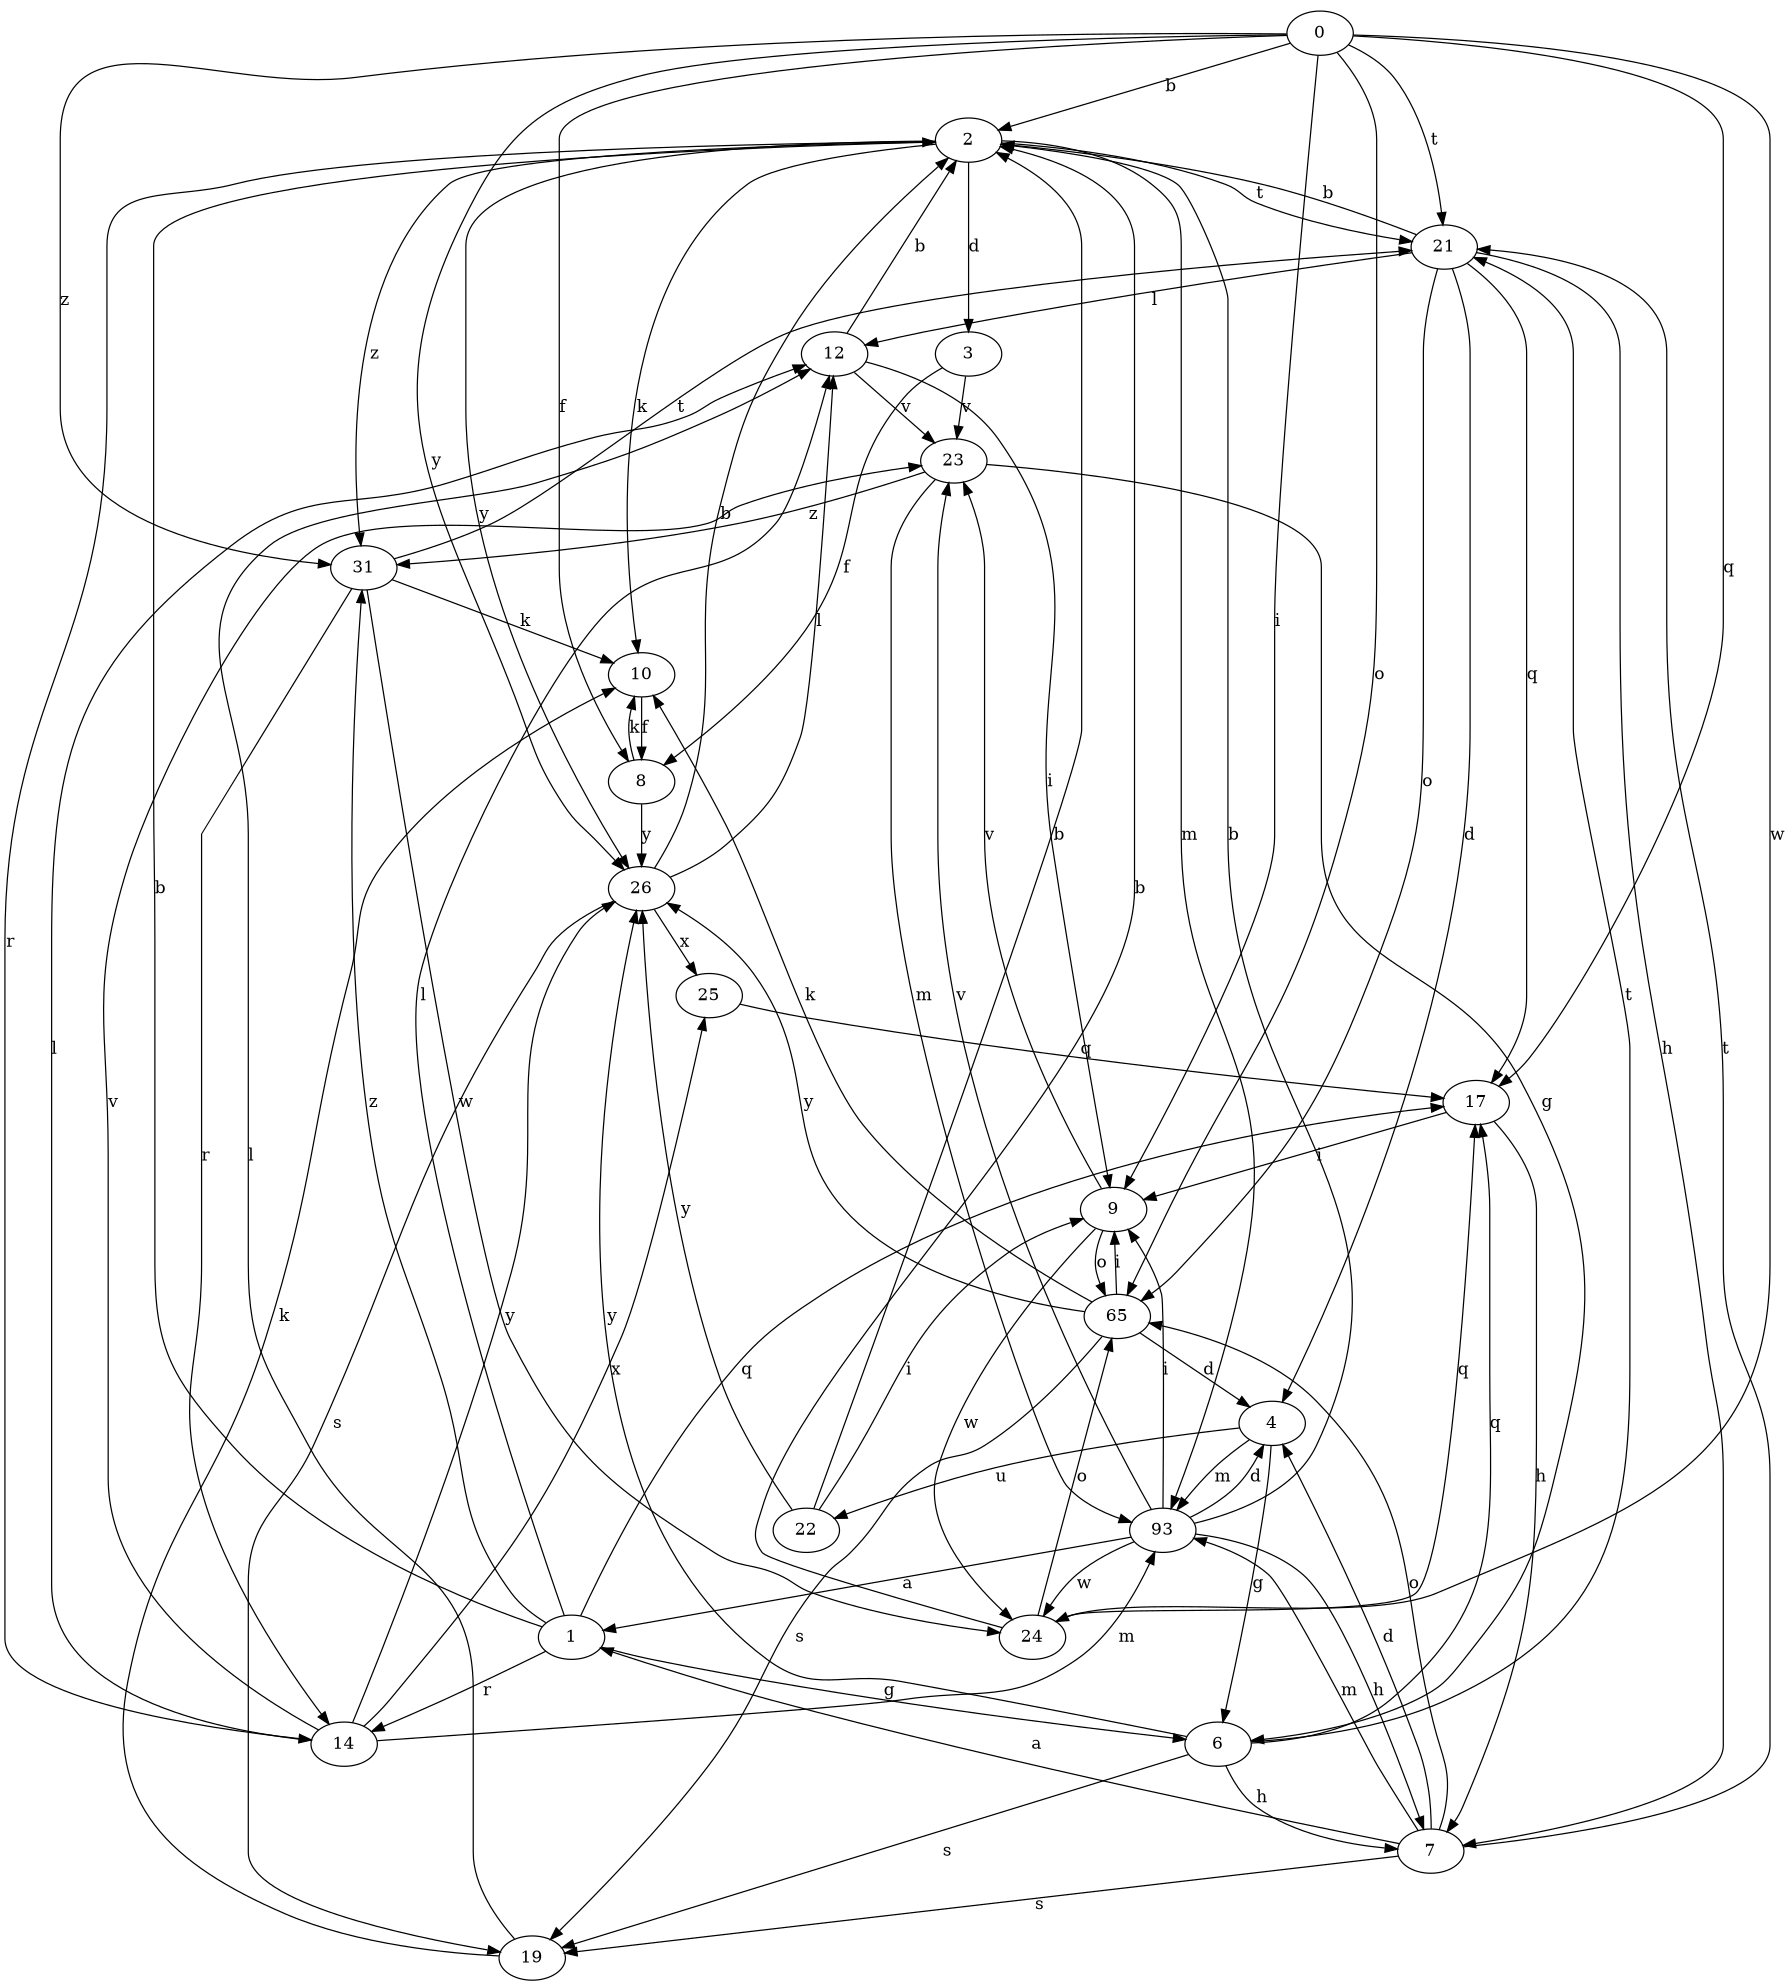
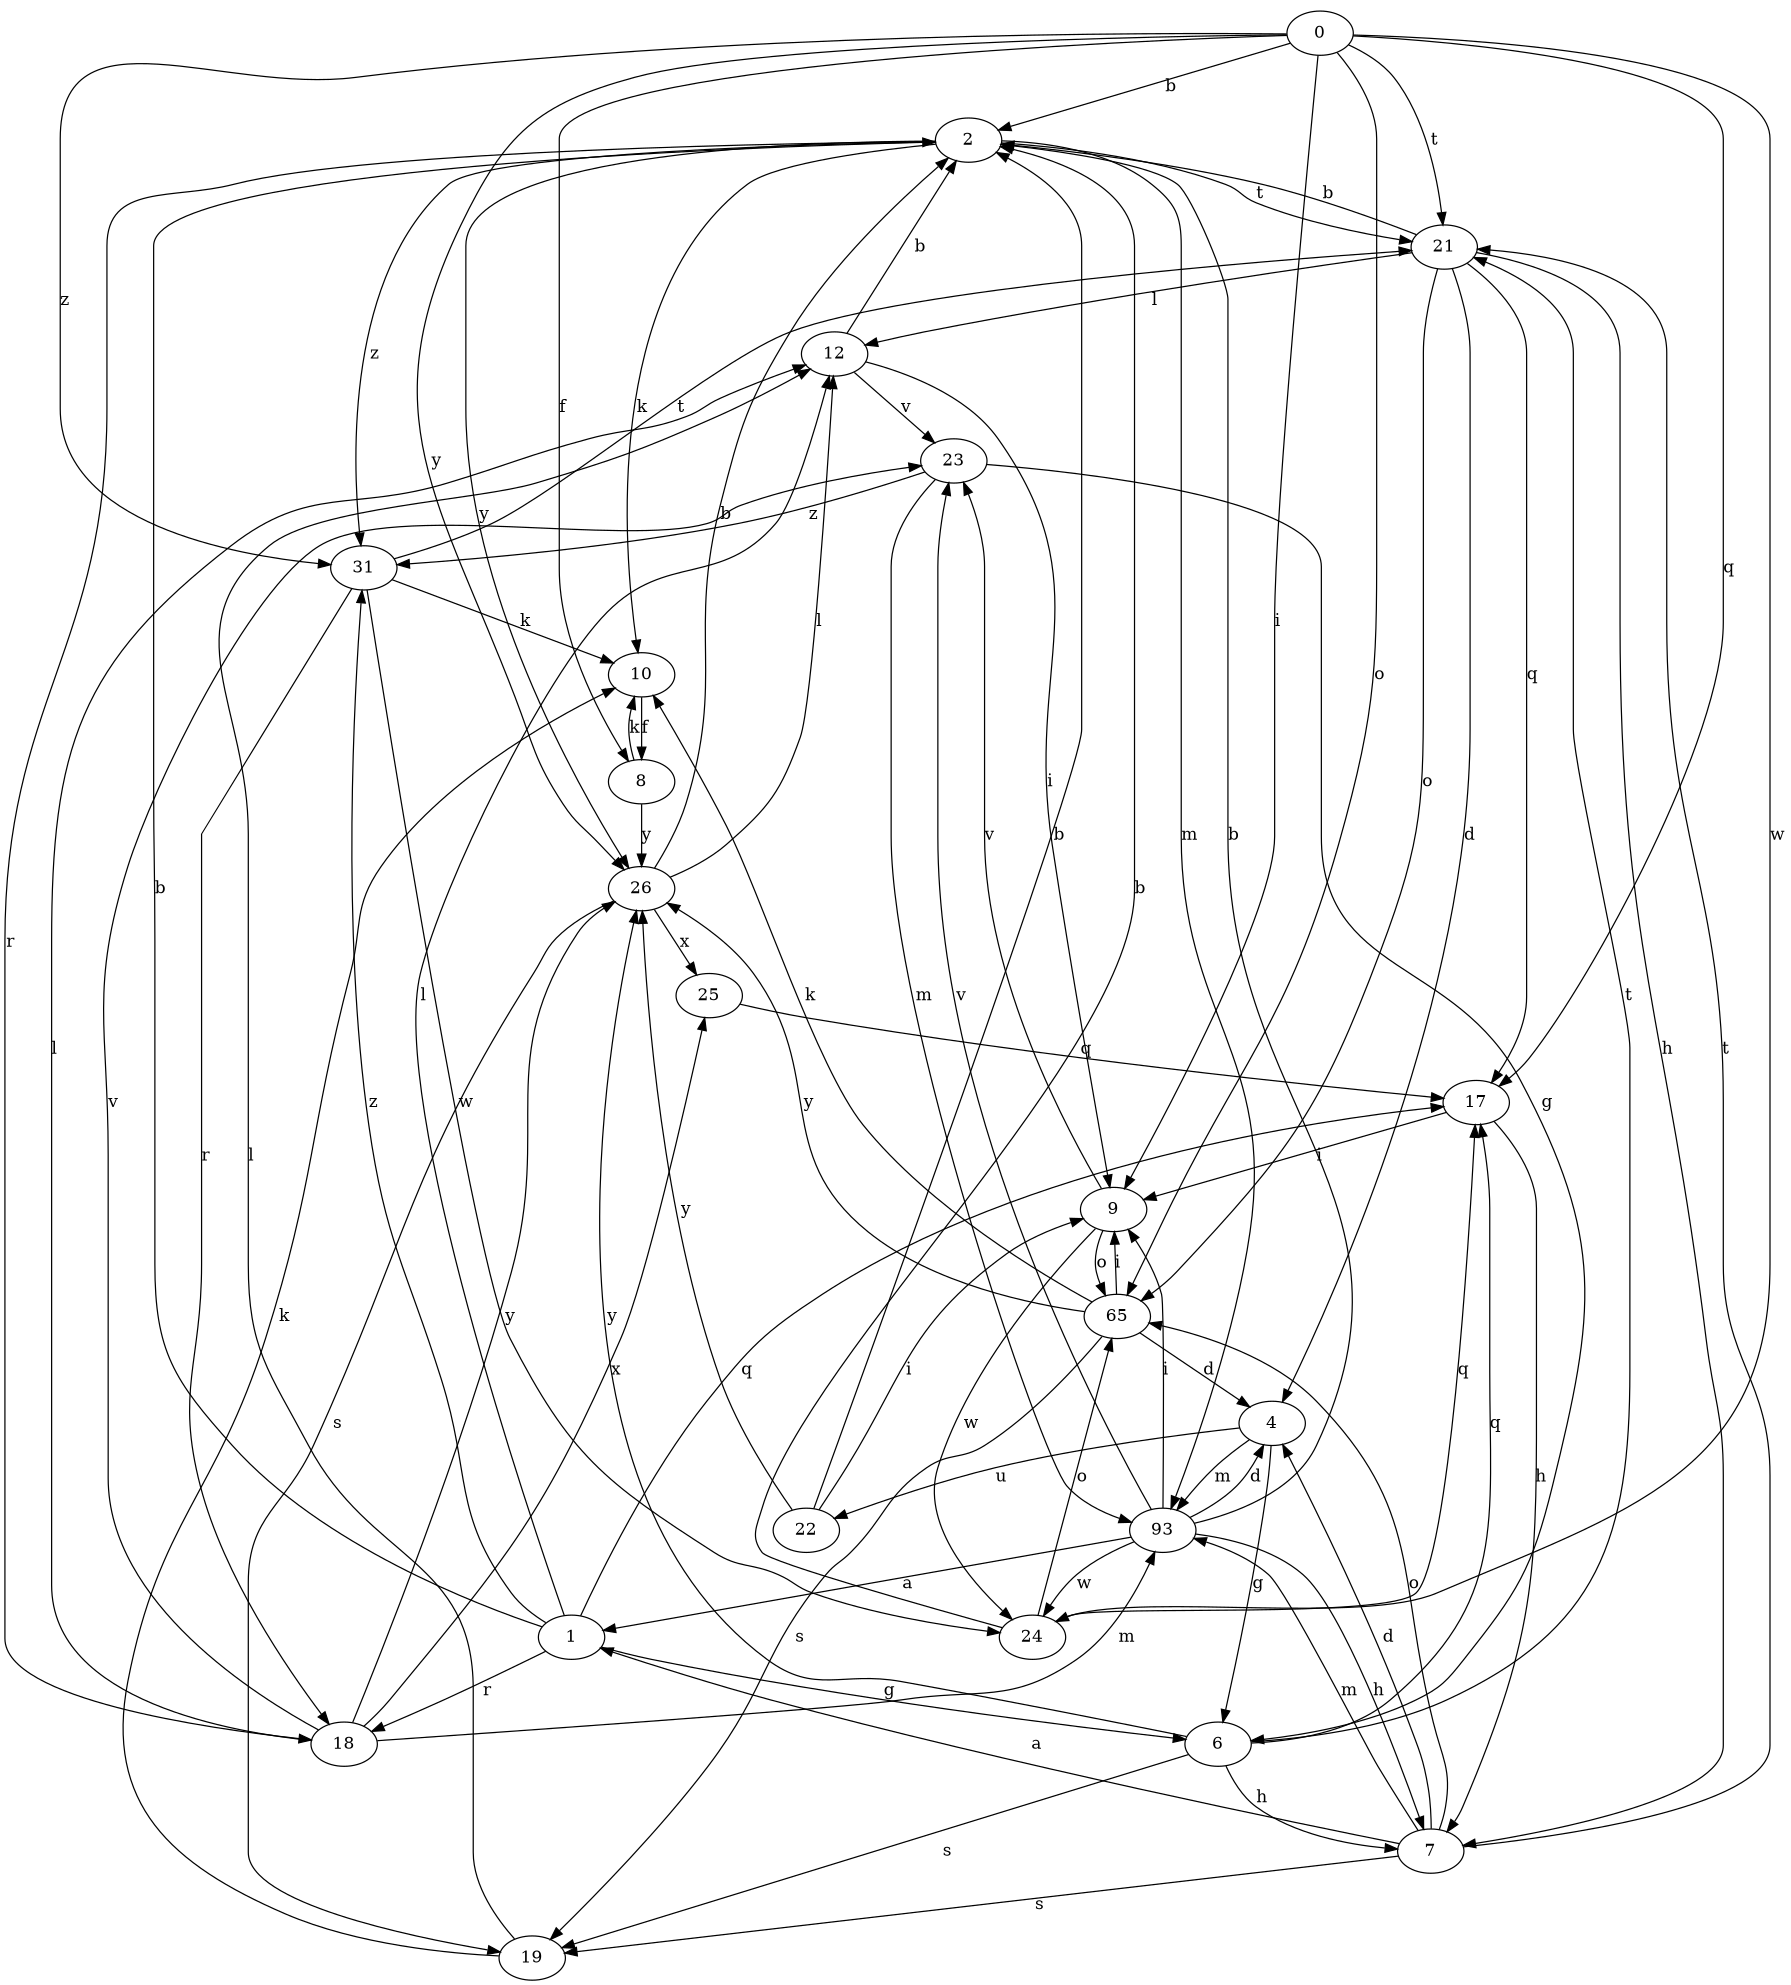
(969, 354) -> none
(344, 1744) -> (344, 1744)
